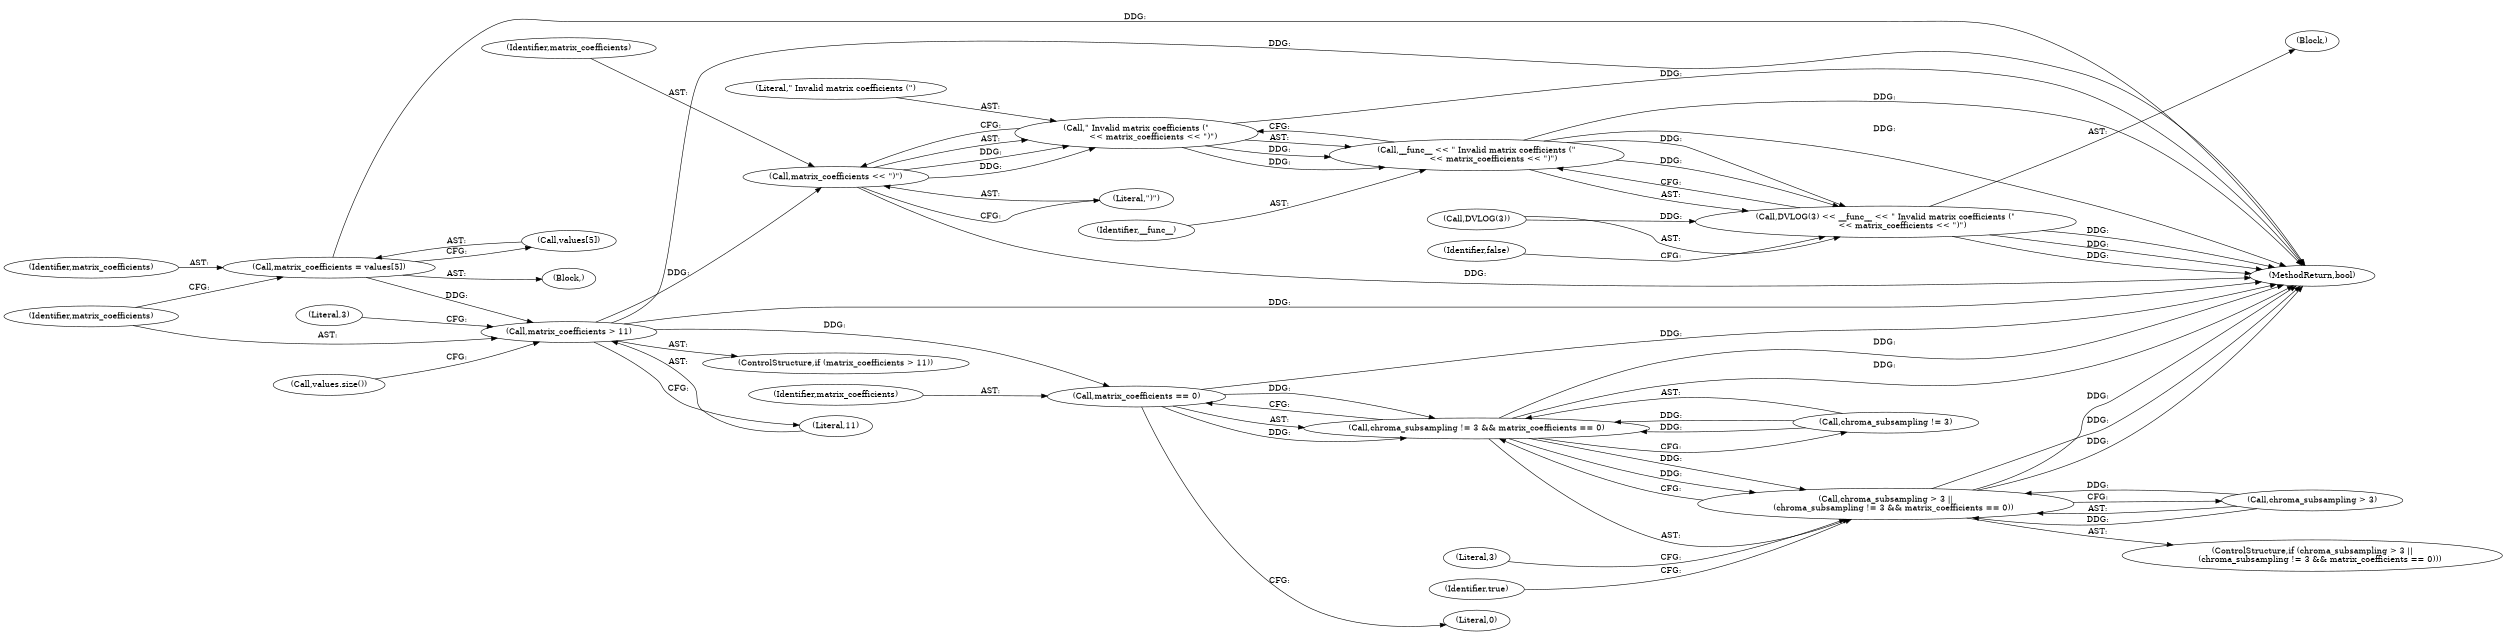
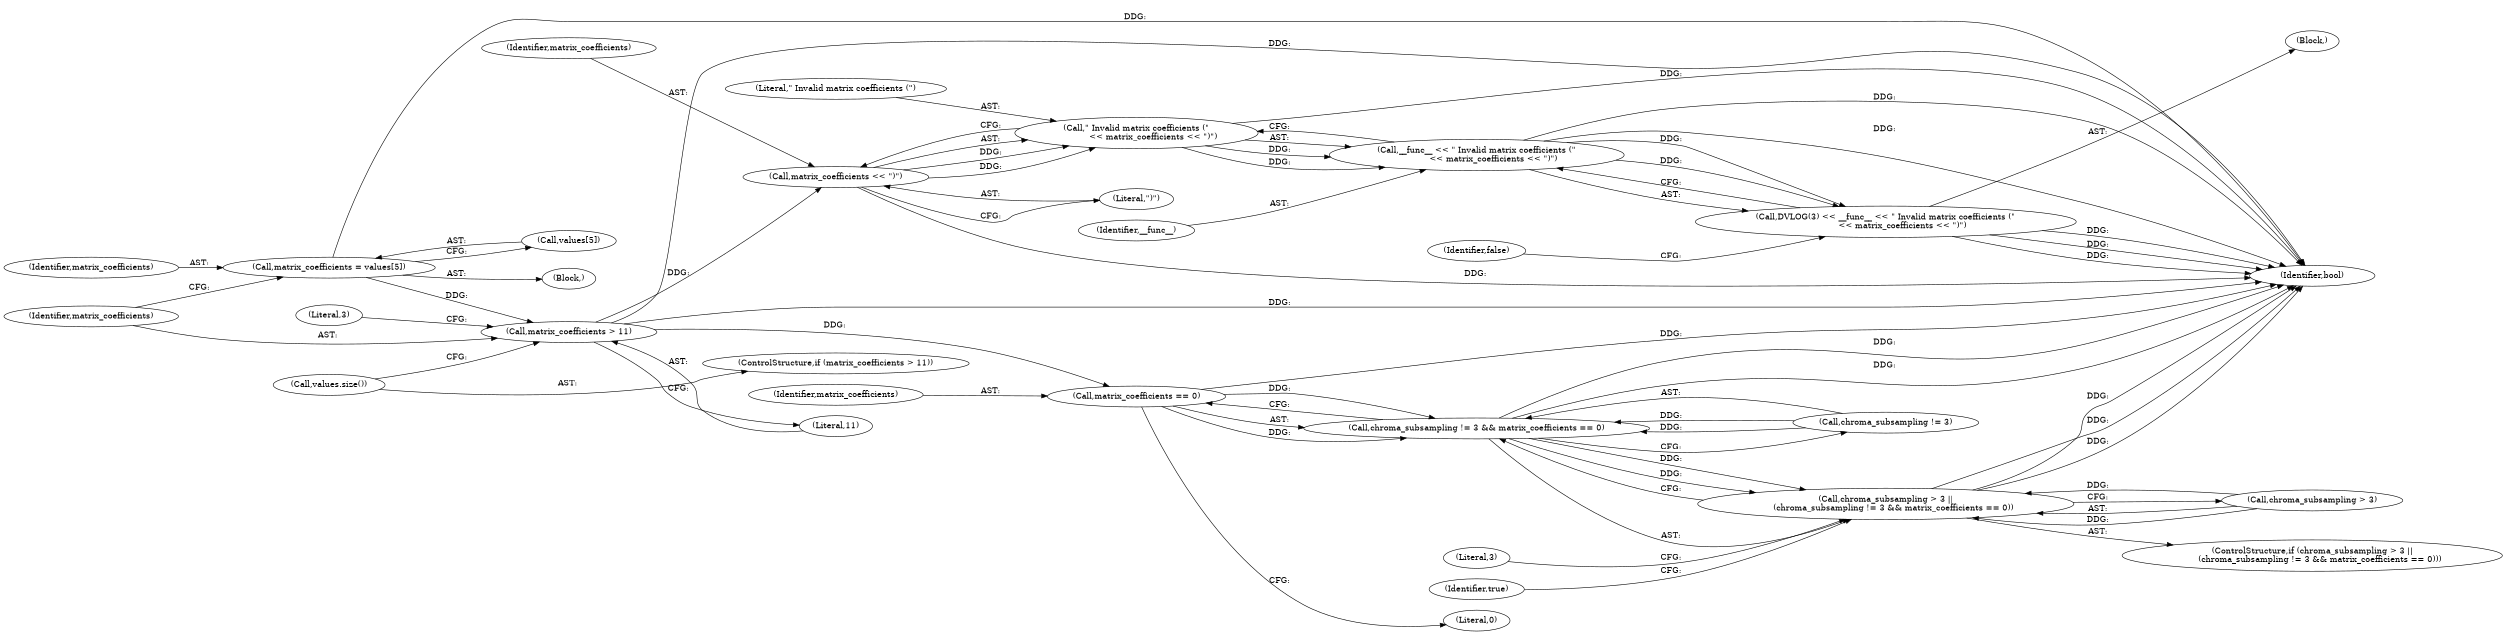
(1477, 219) -> none
(2312, 276) -> (2312, 276)
(674, 350) -> (561, 394)
